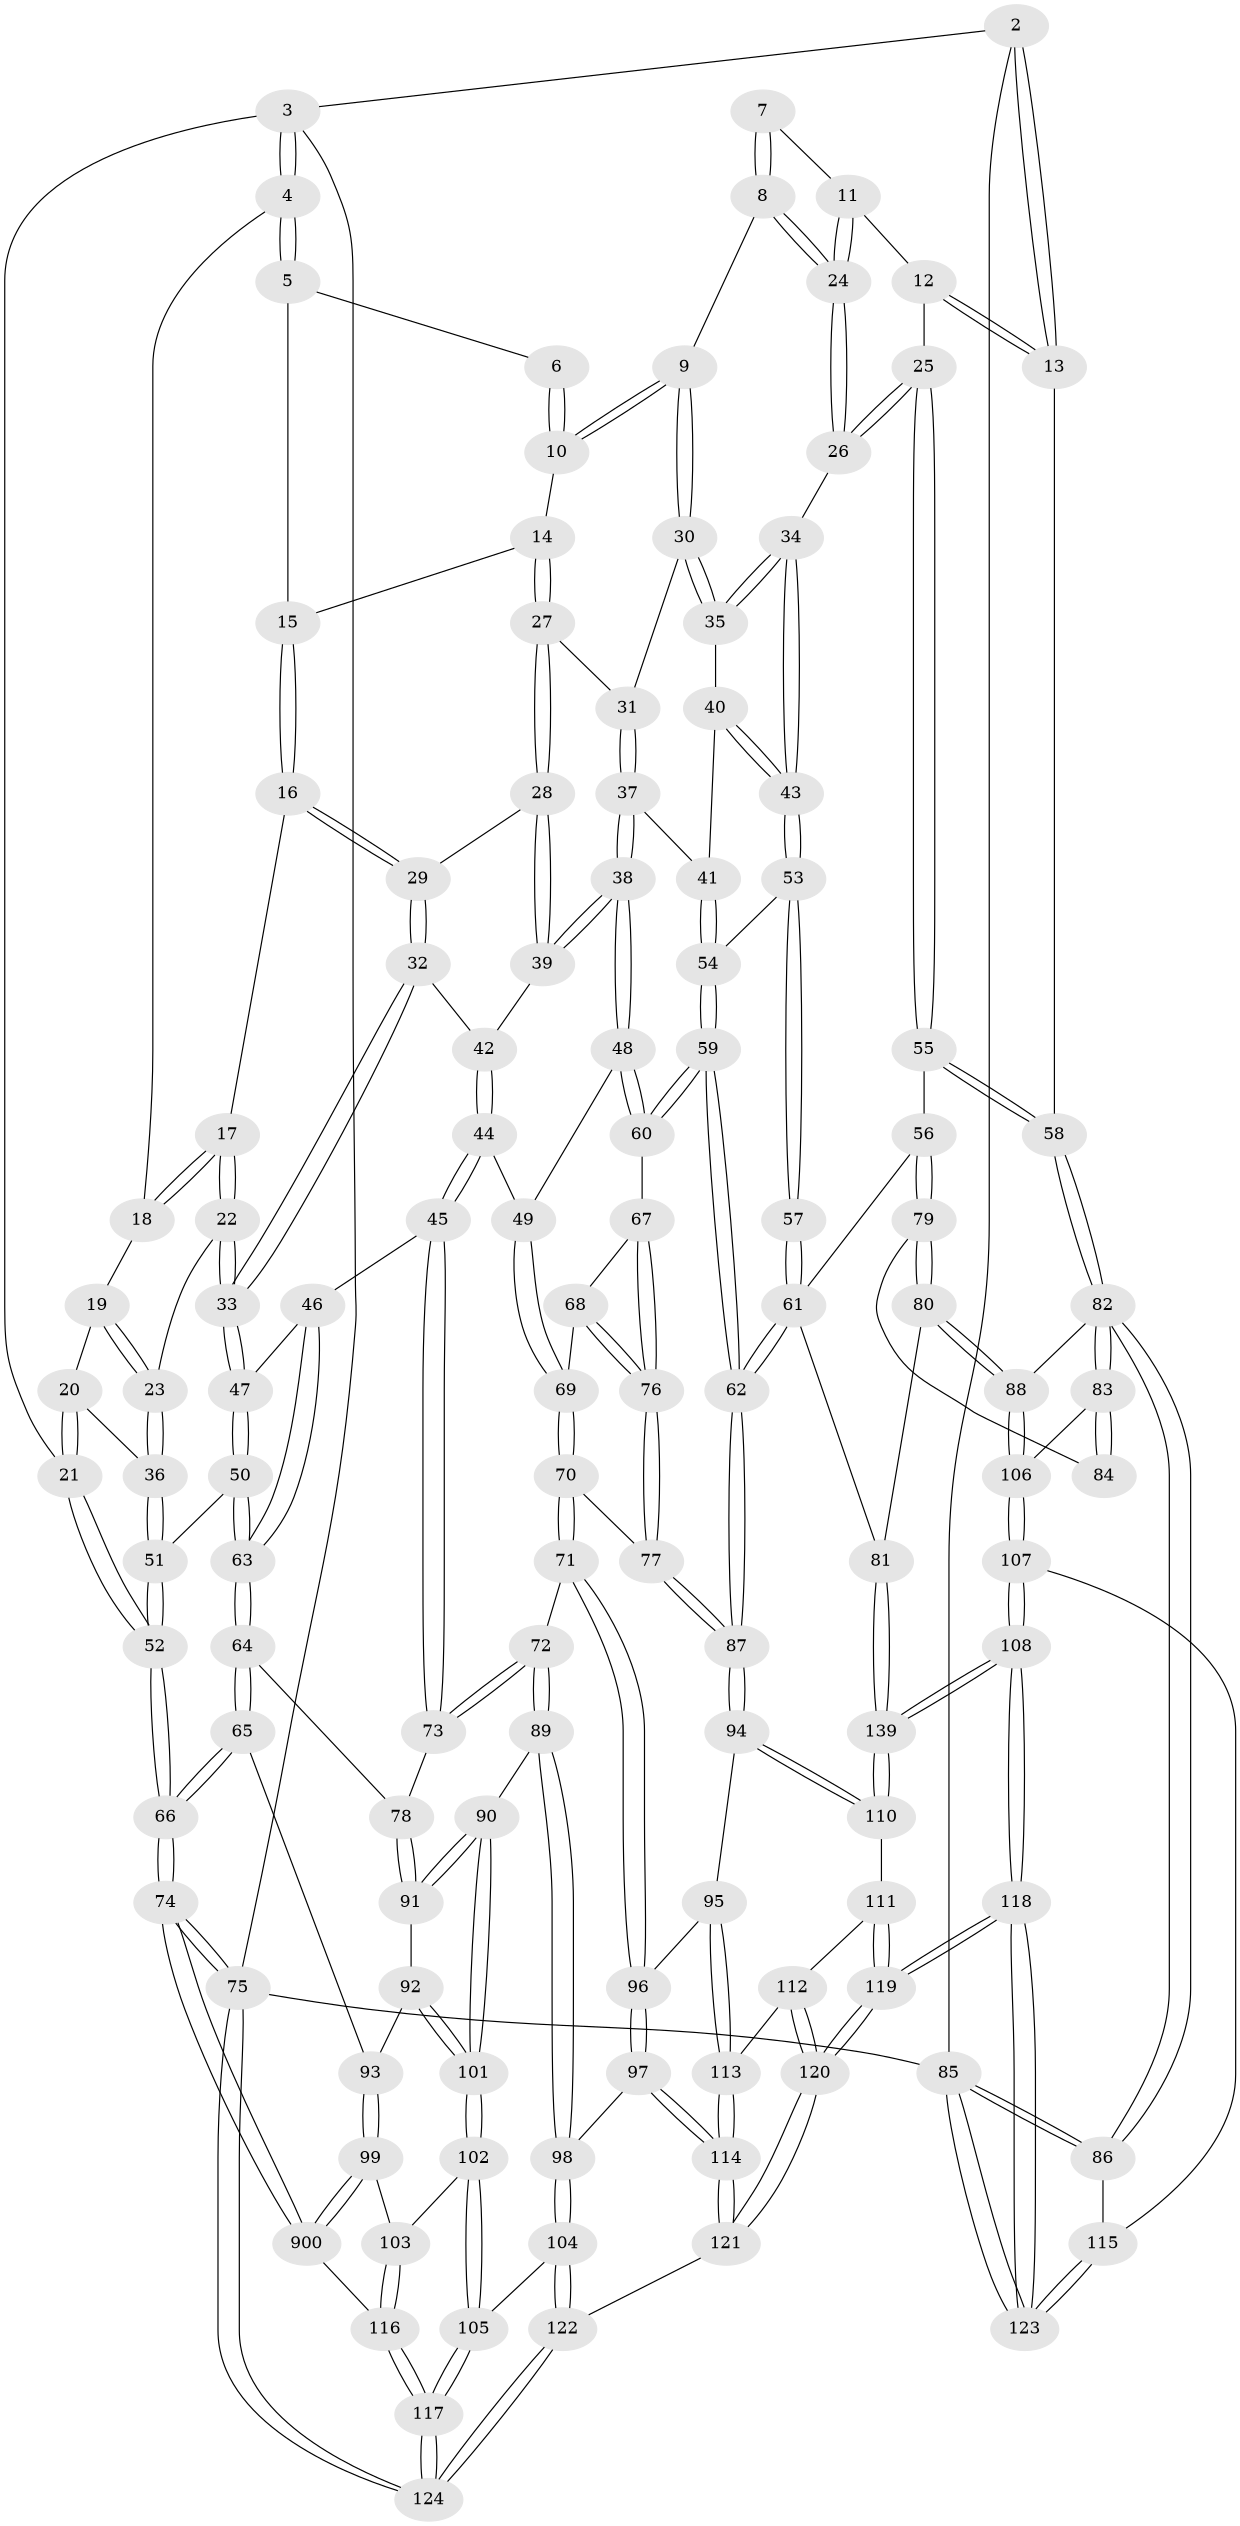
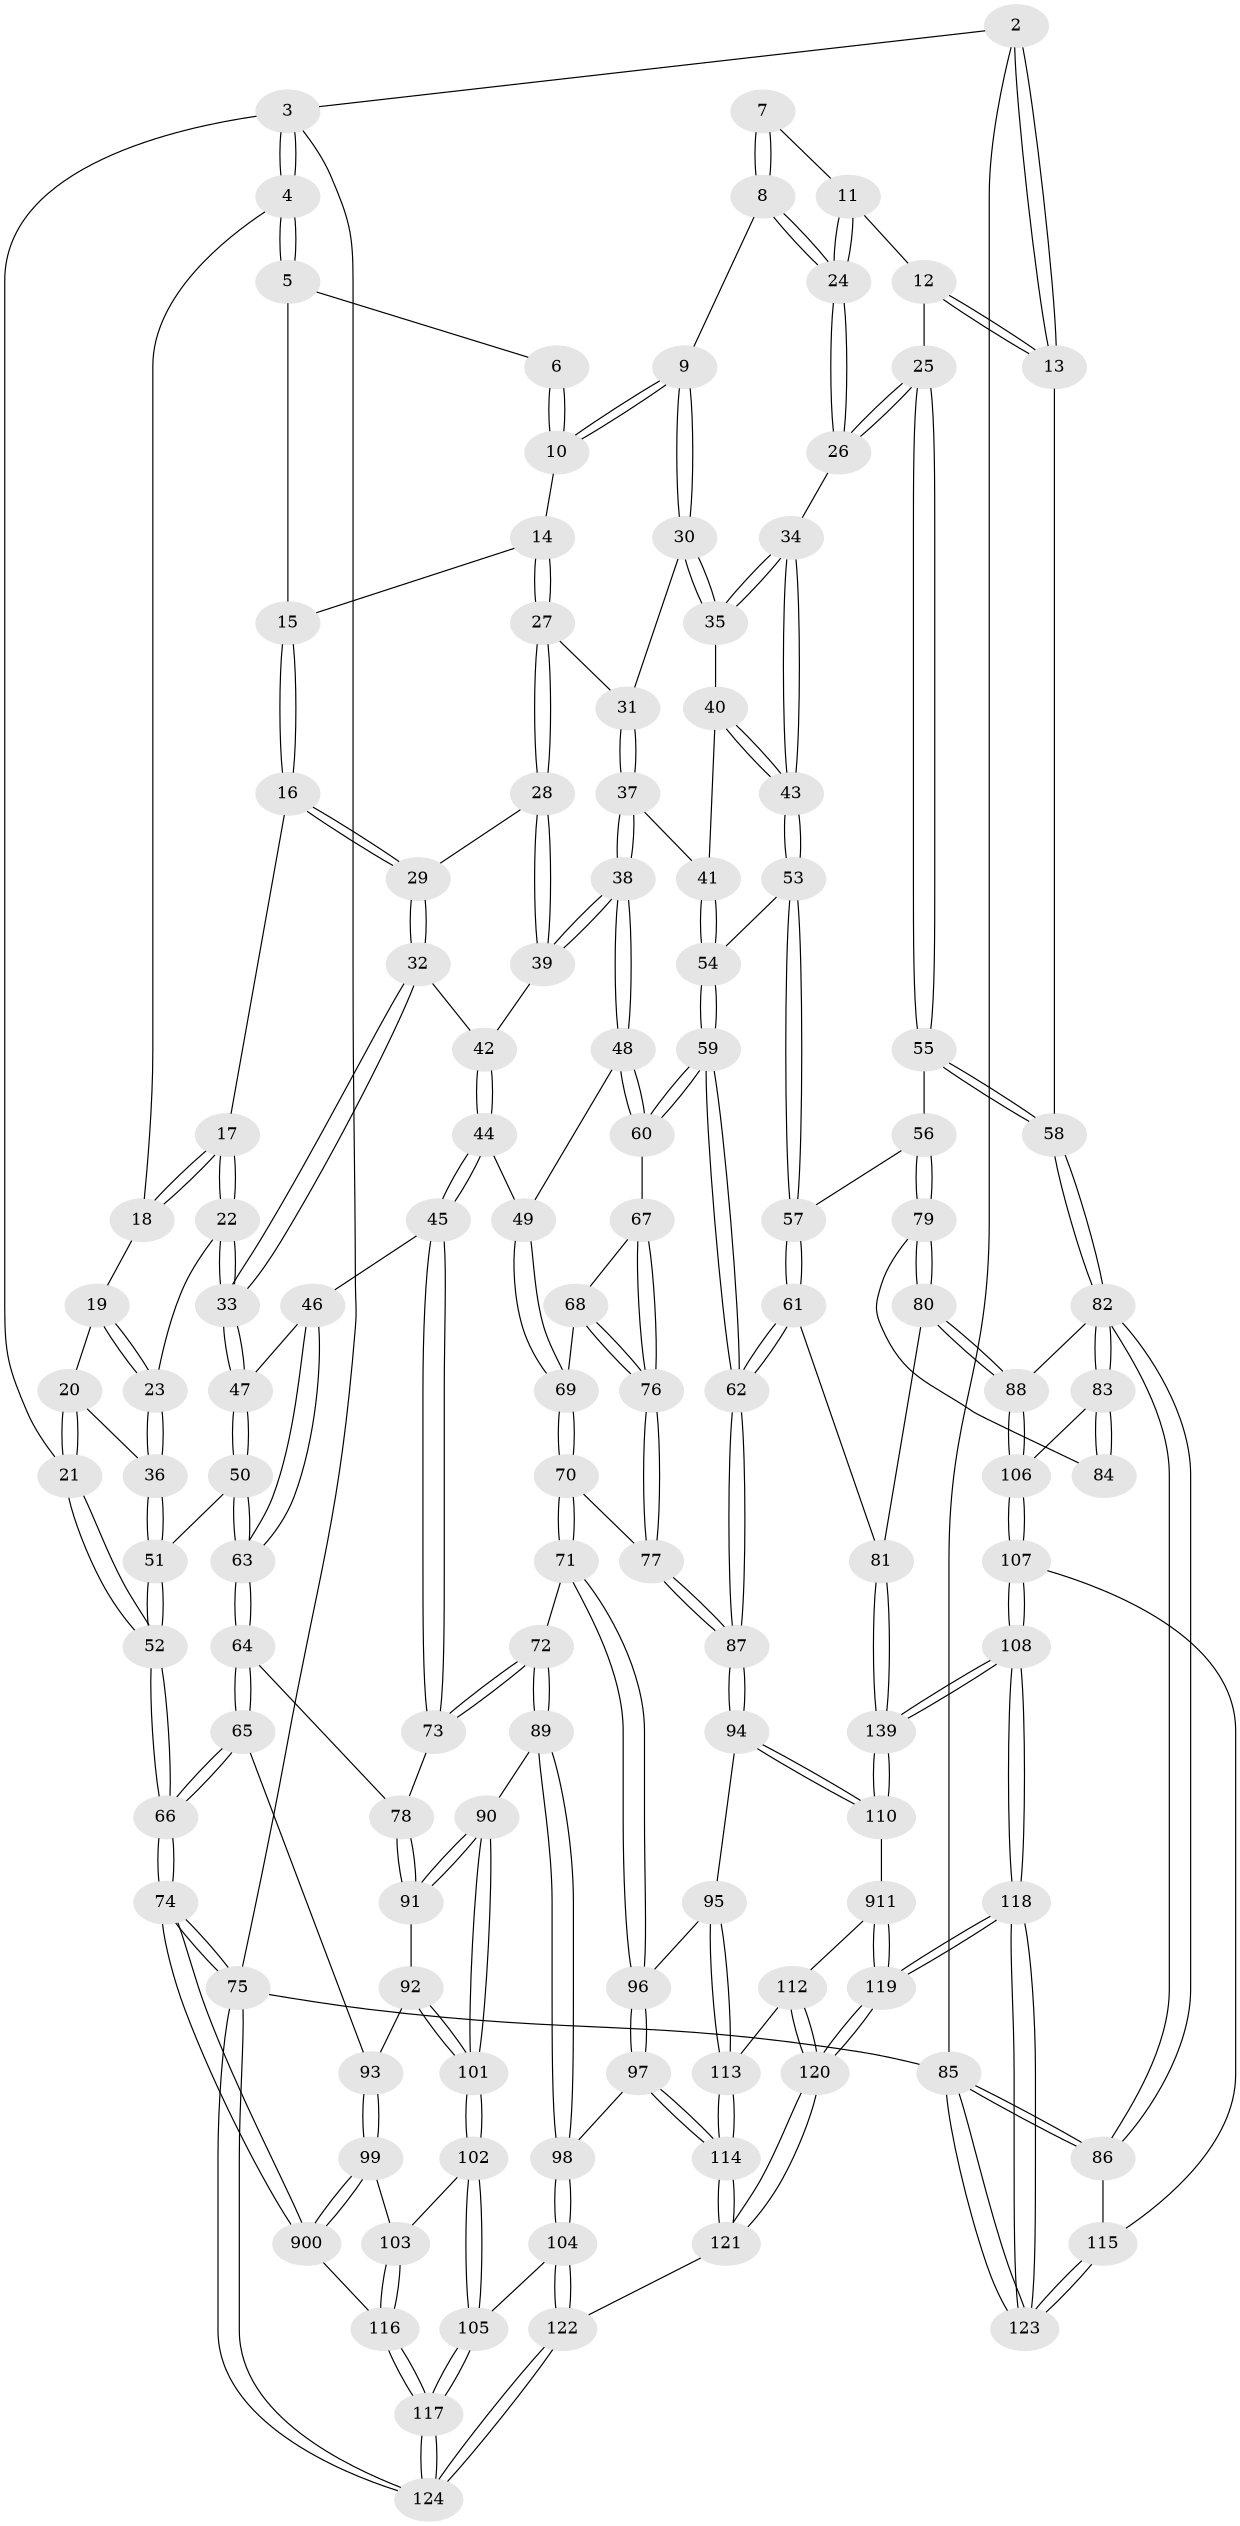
(859, 1220) -> (859, 1178)
(881, 1903) -> (881, 1903)
